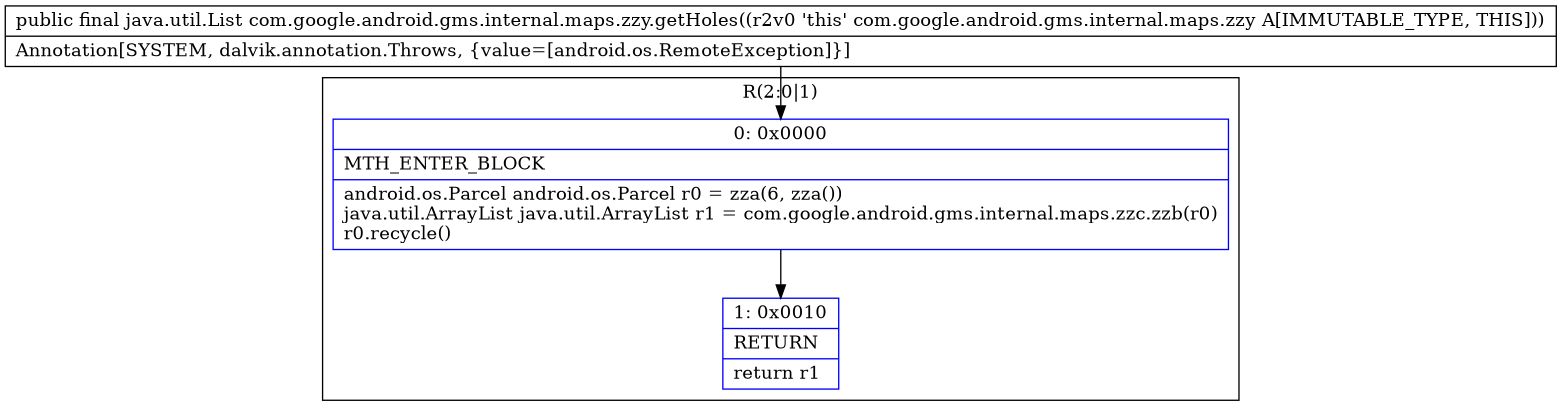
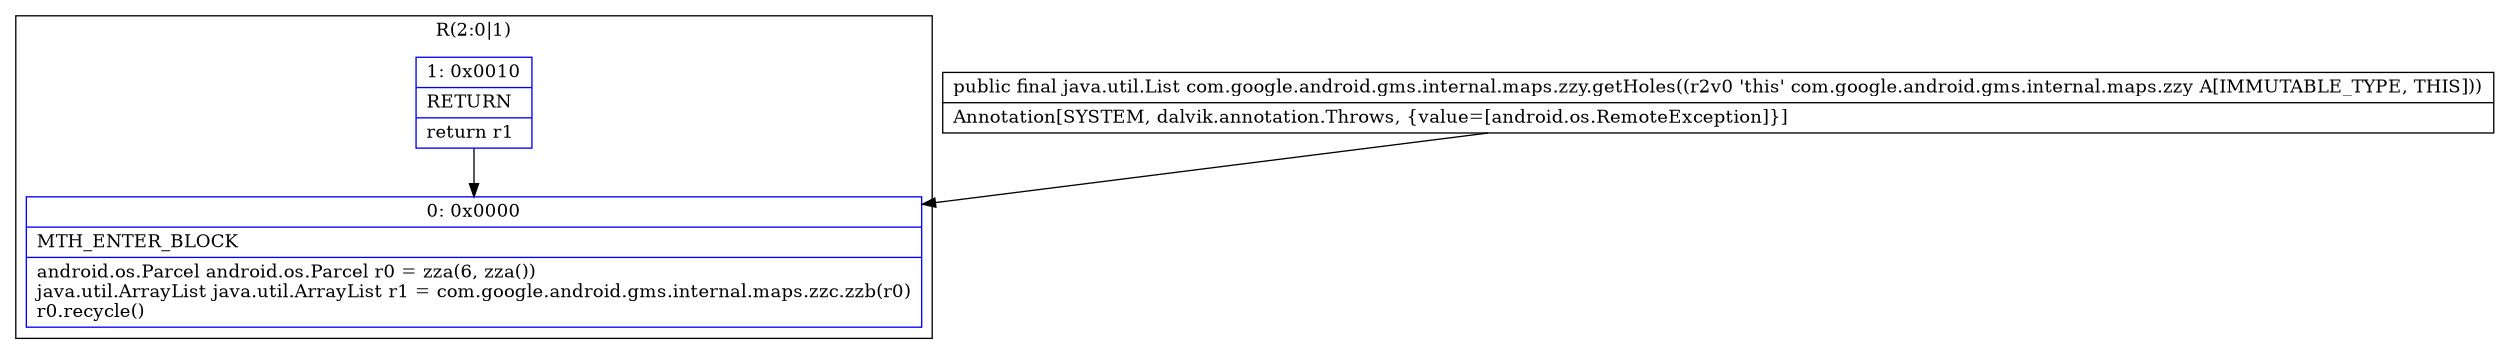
(781, 267) -> (474, 166)
